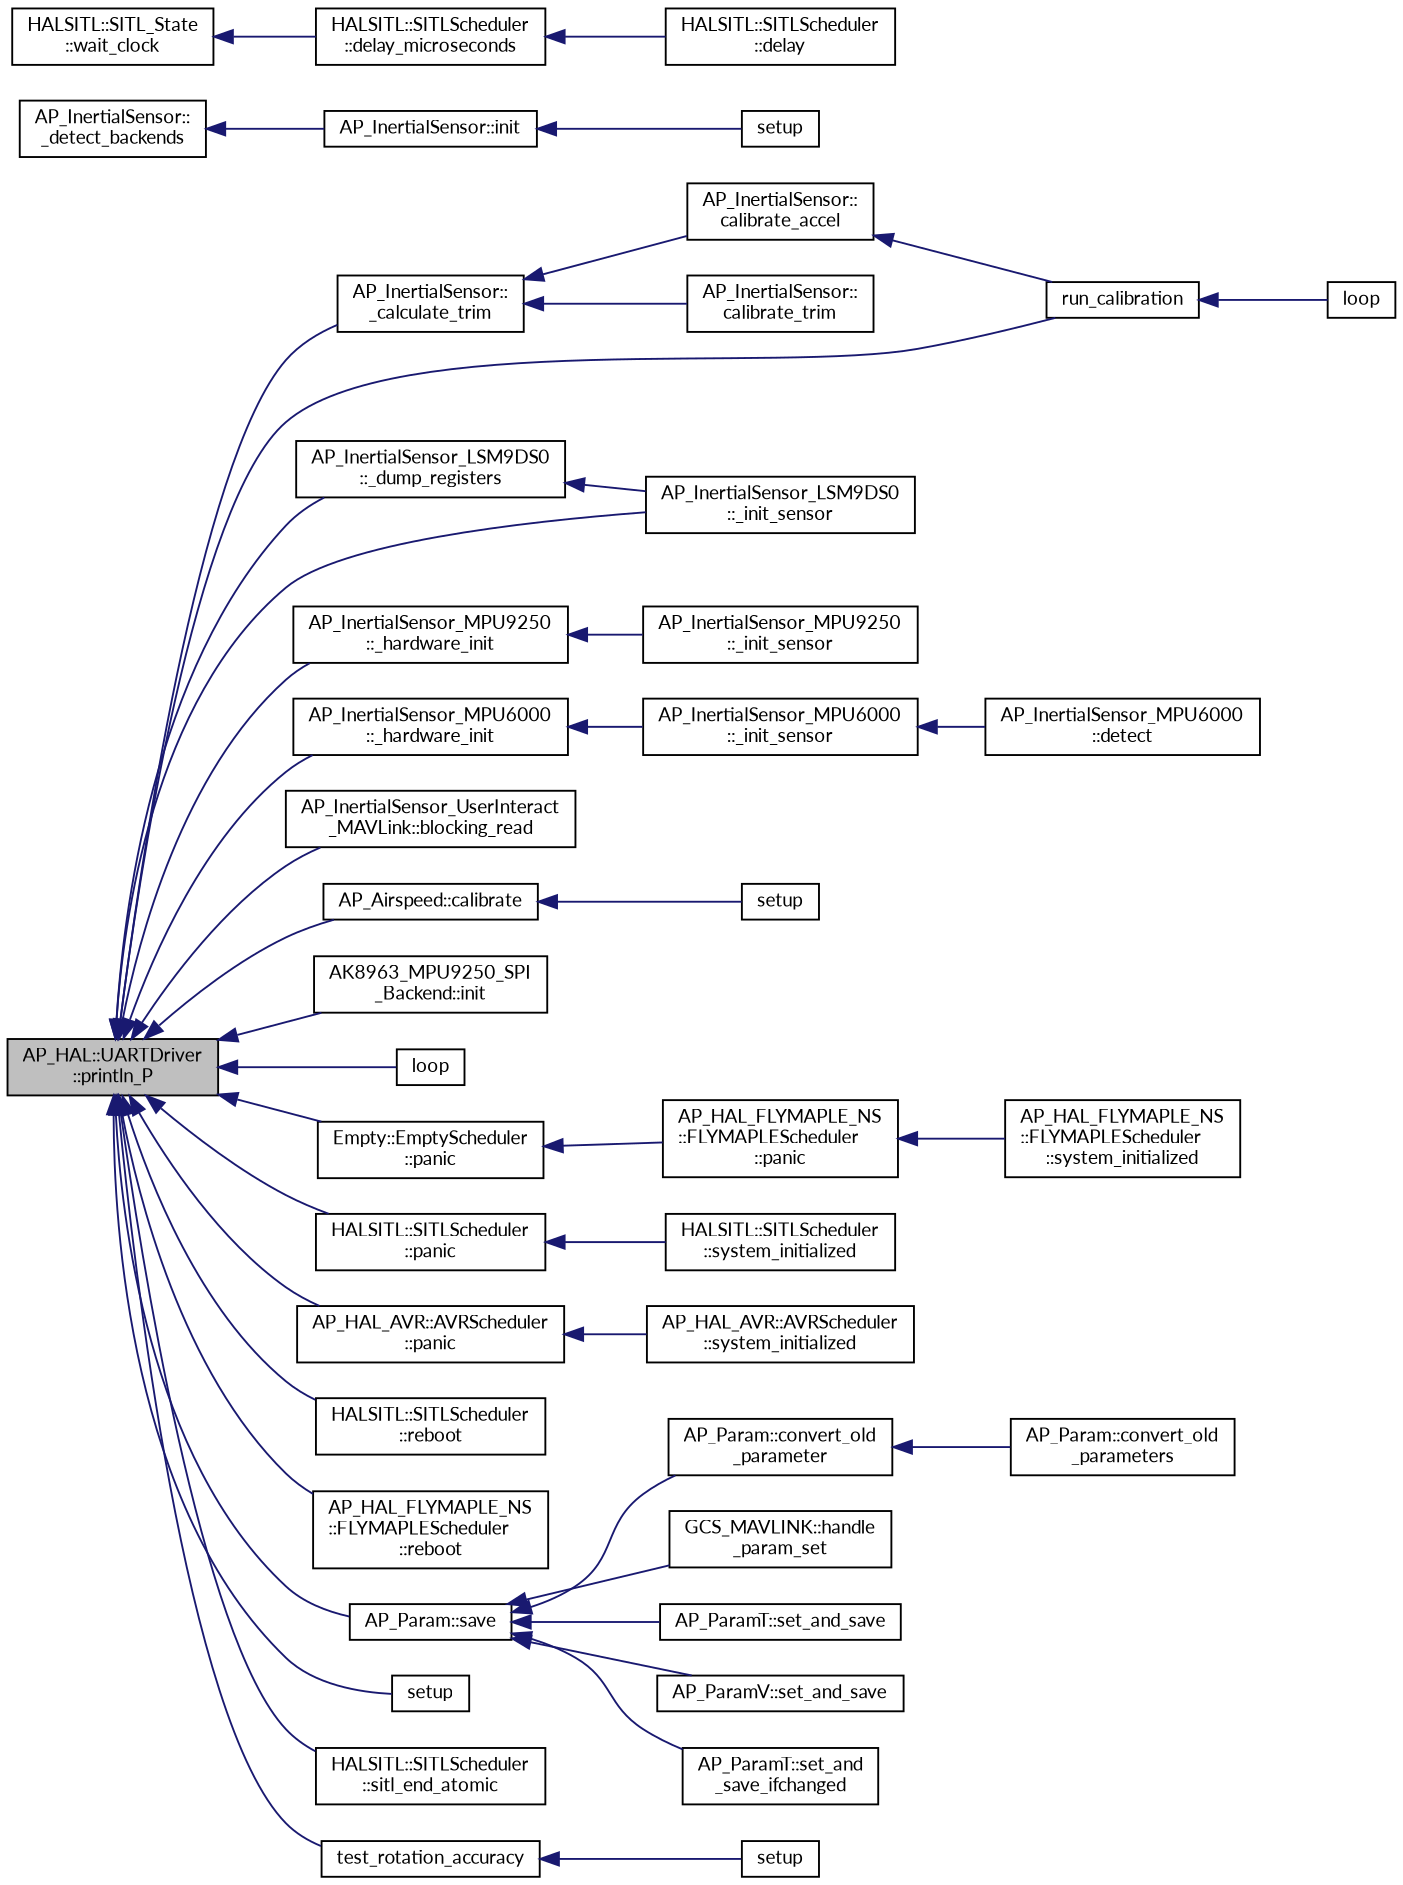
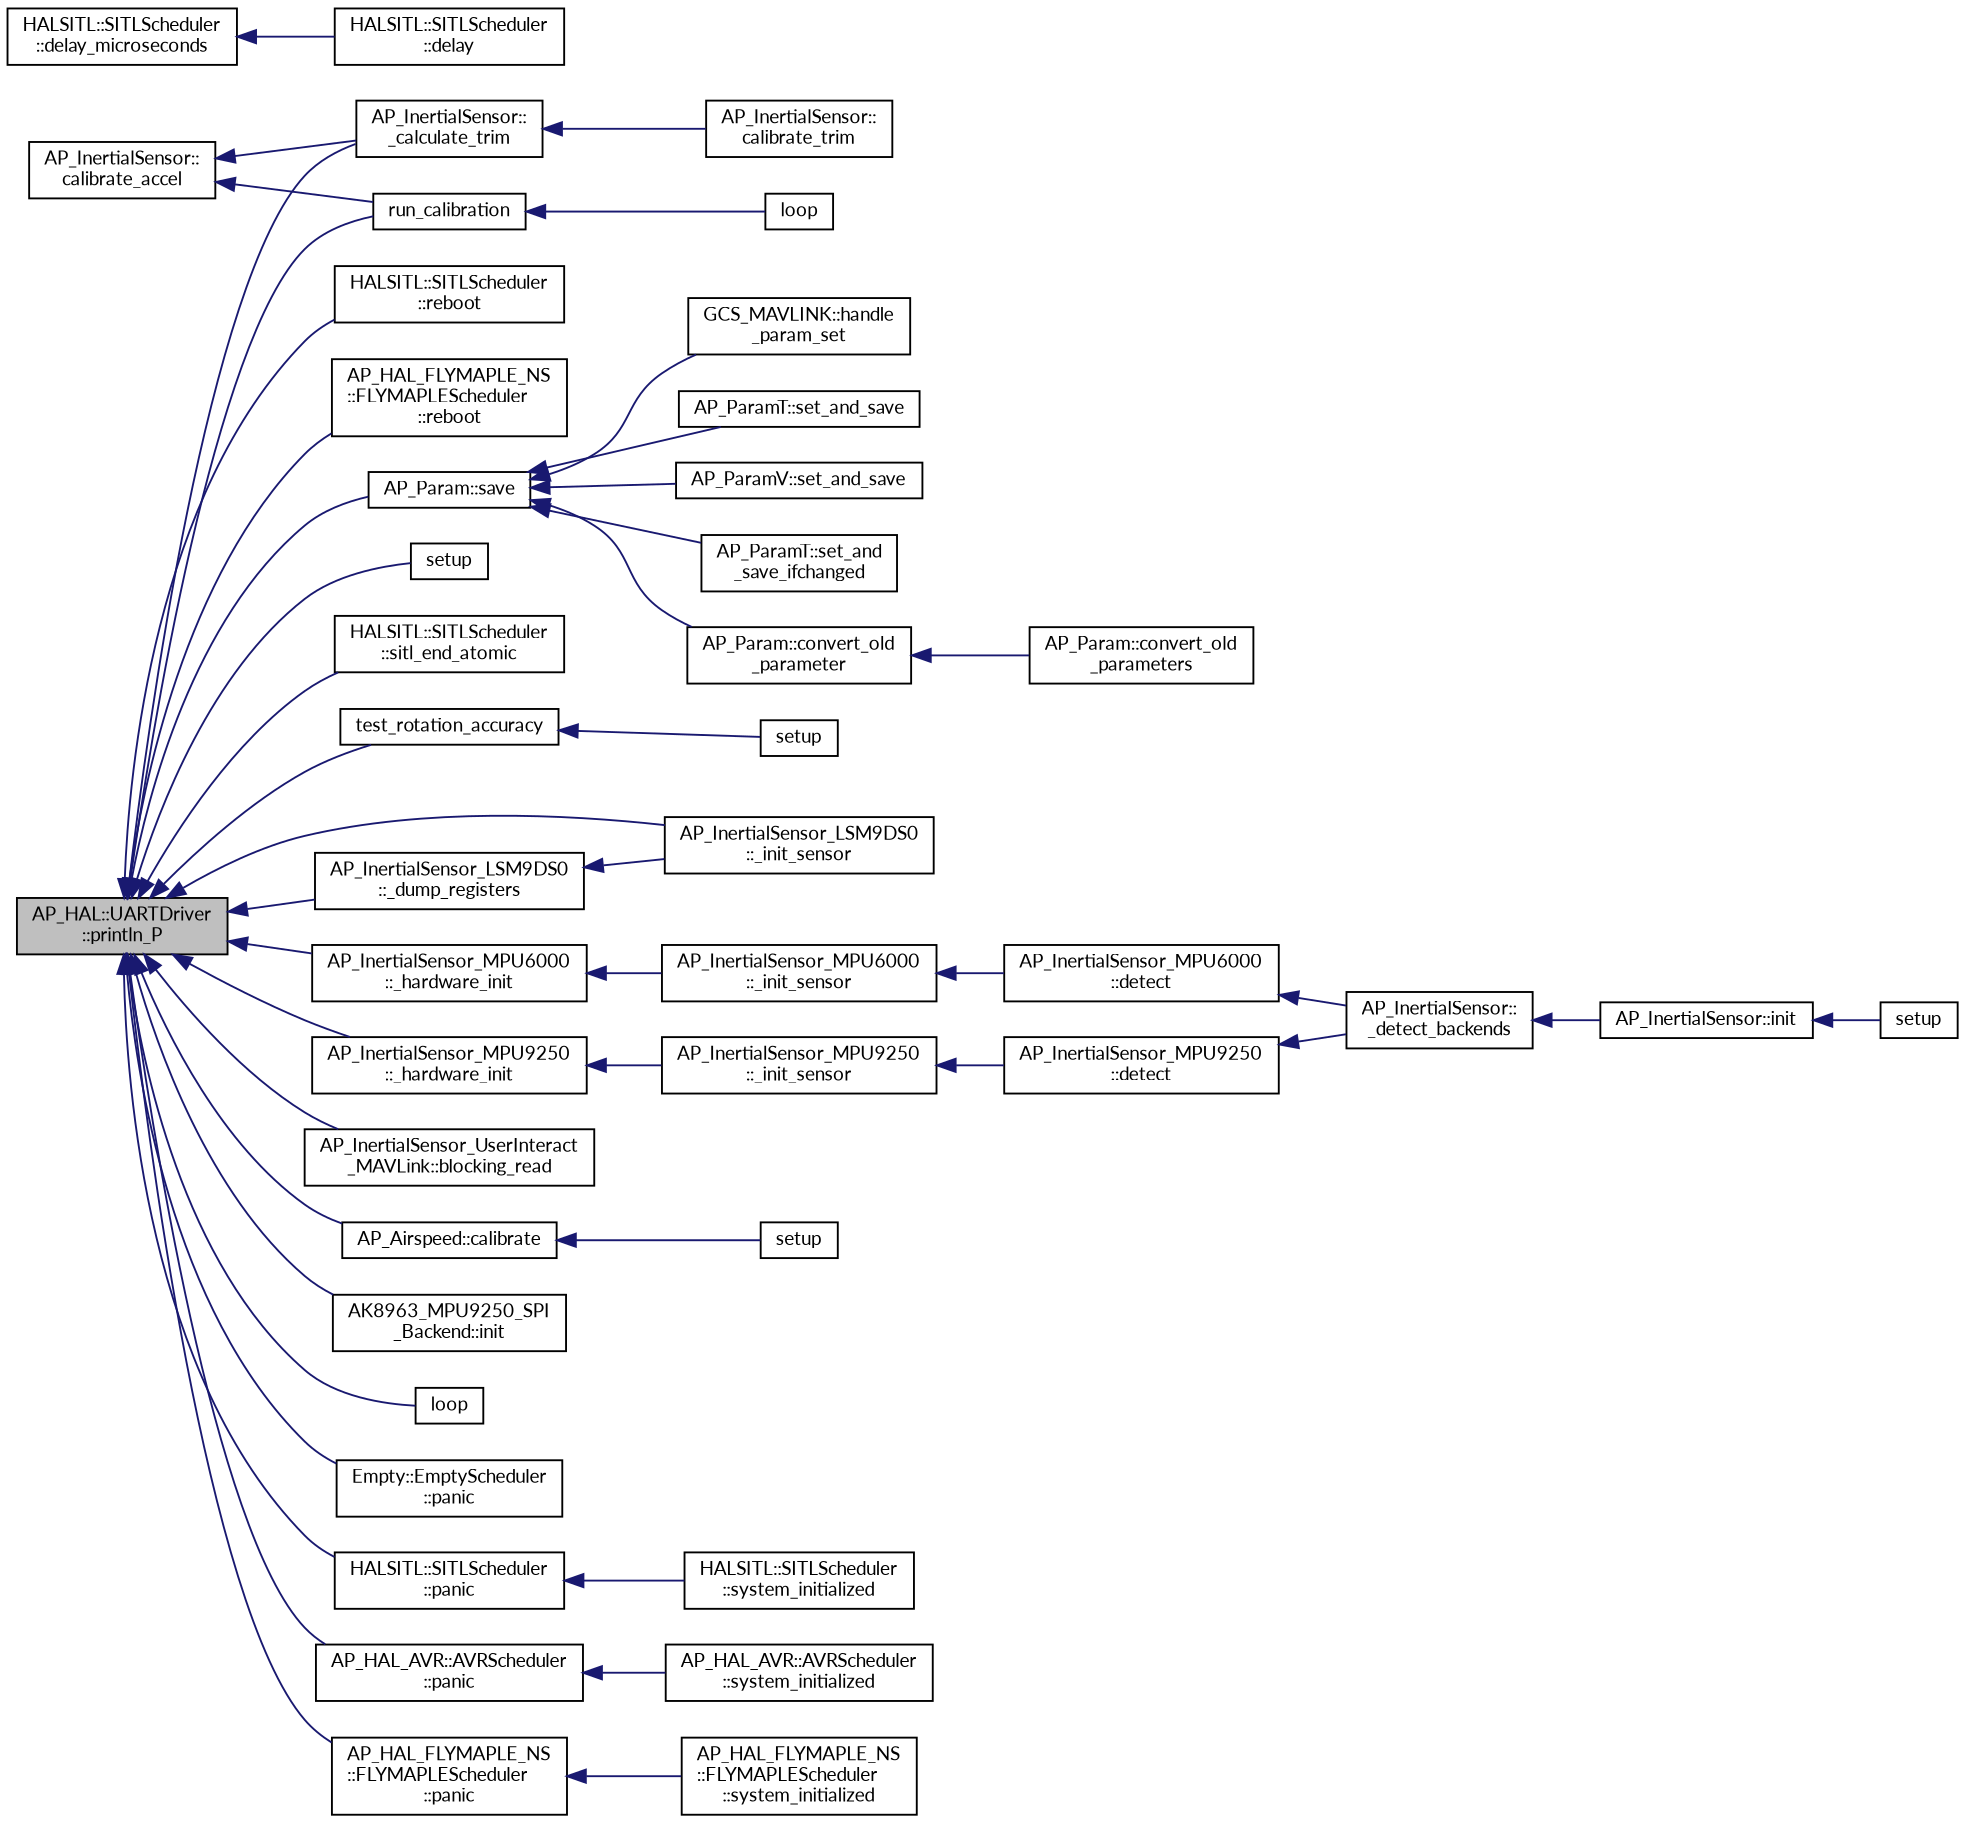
(113, 37) -> none
(615, 255) -> (296, 148)
none -> (1322, 1002)
none -> (1141, 1065)
(613, 1144) -> (189, 1373)
